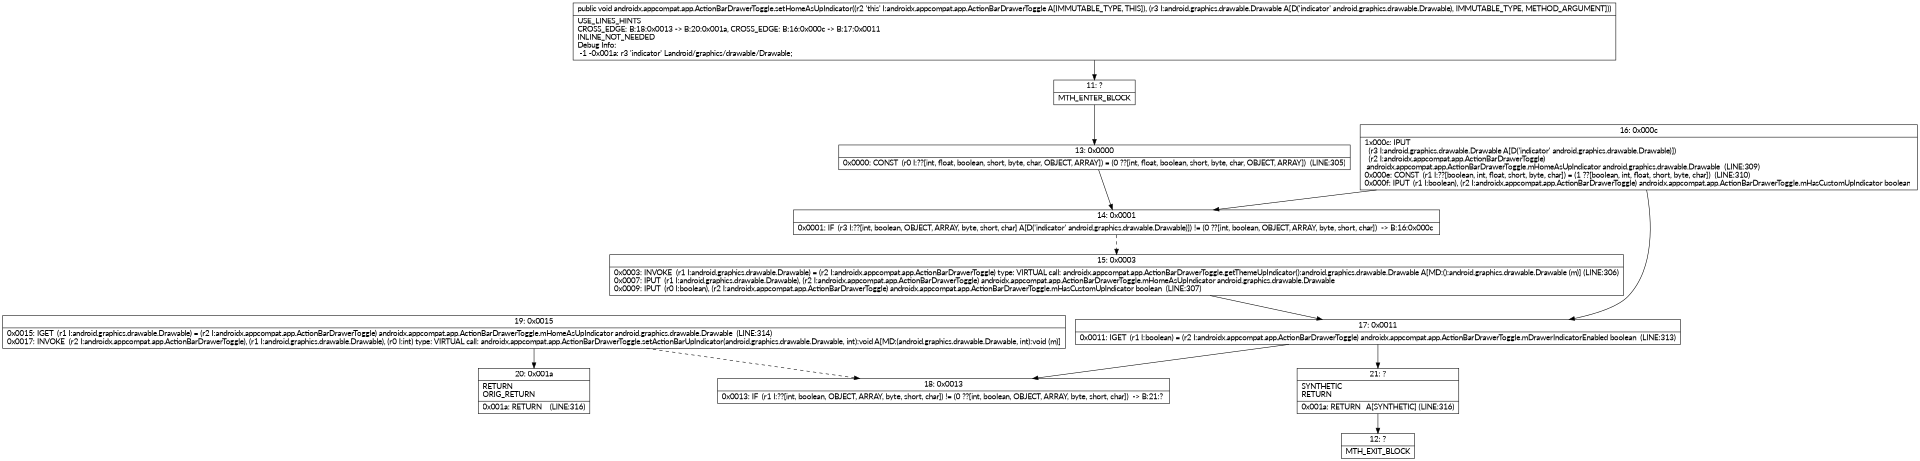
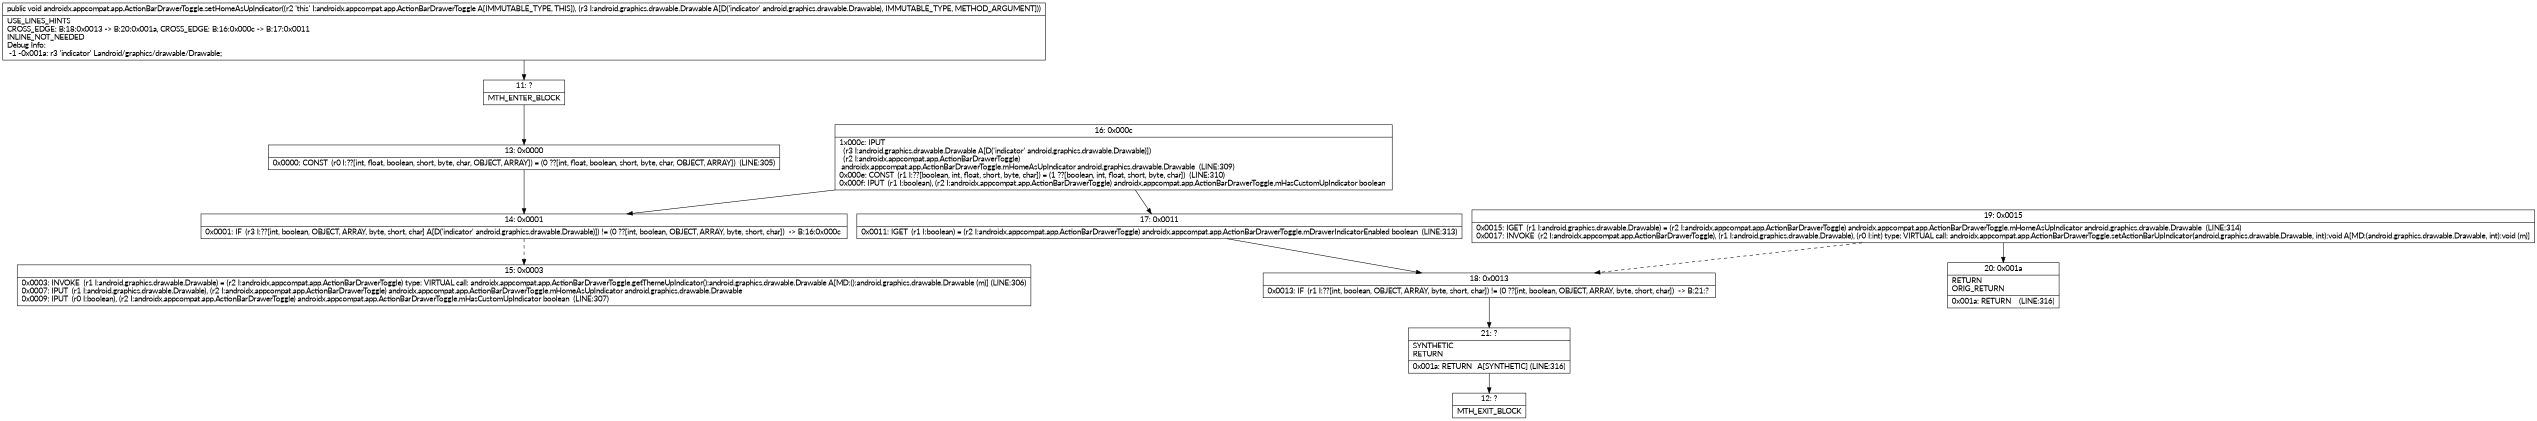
(1263, 307) -> none
(1378, 354) -> (1489, 310)
